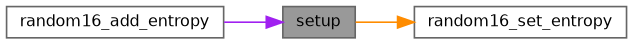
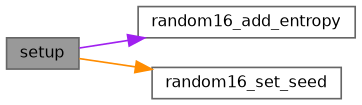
(245, 22) -> (104, 44)
(520, 22) -> (247, 83)
